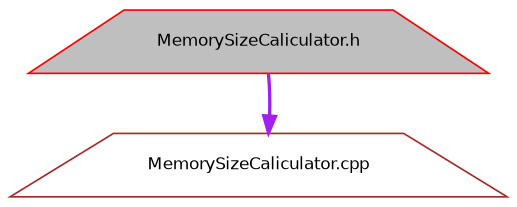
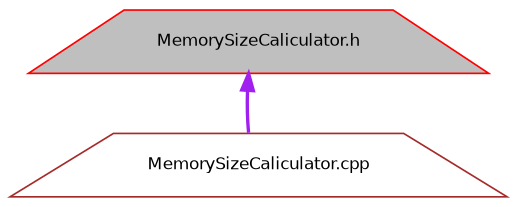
(270, 95) -> (247, 112)
